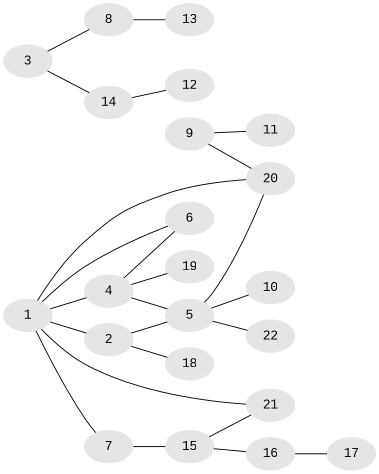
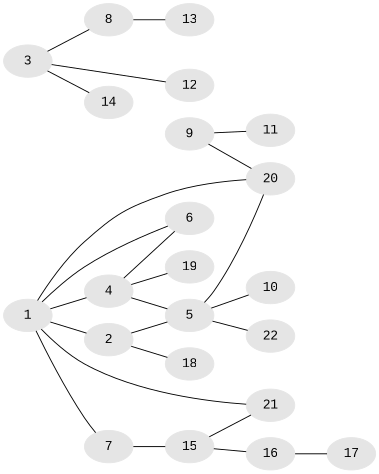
(149, 94) -> (109, 73)
